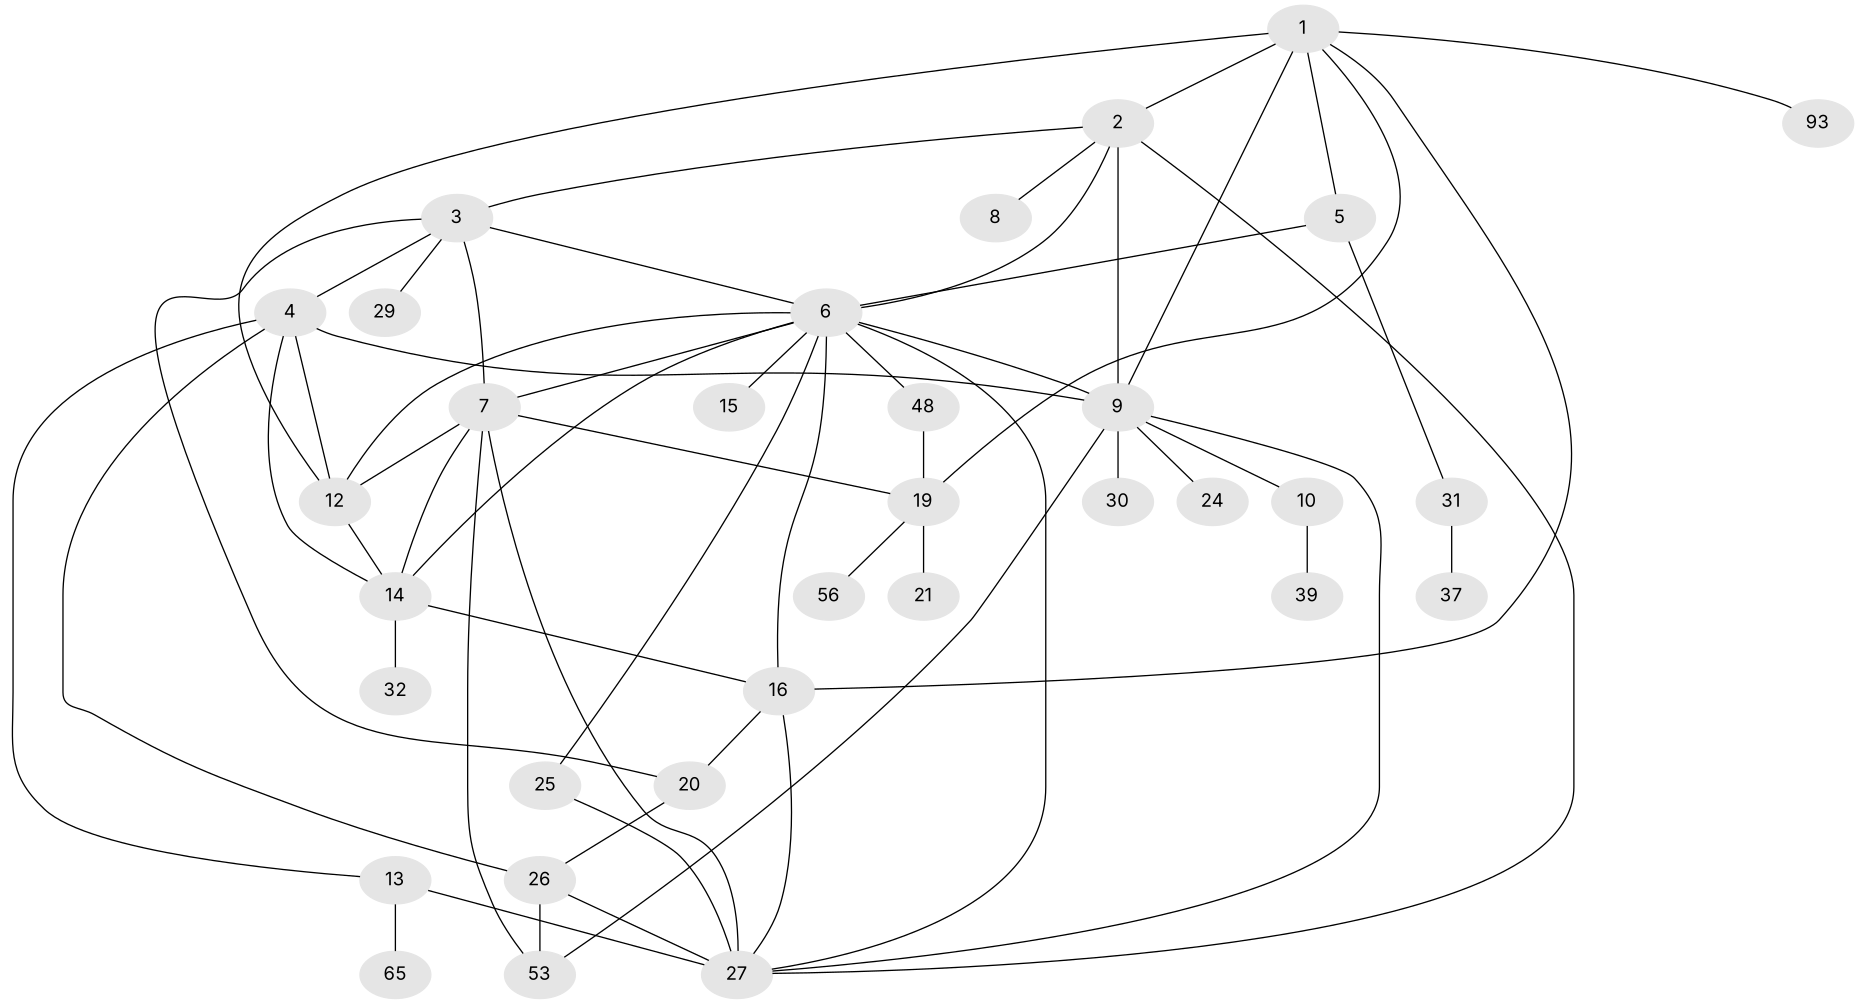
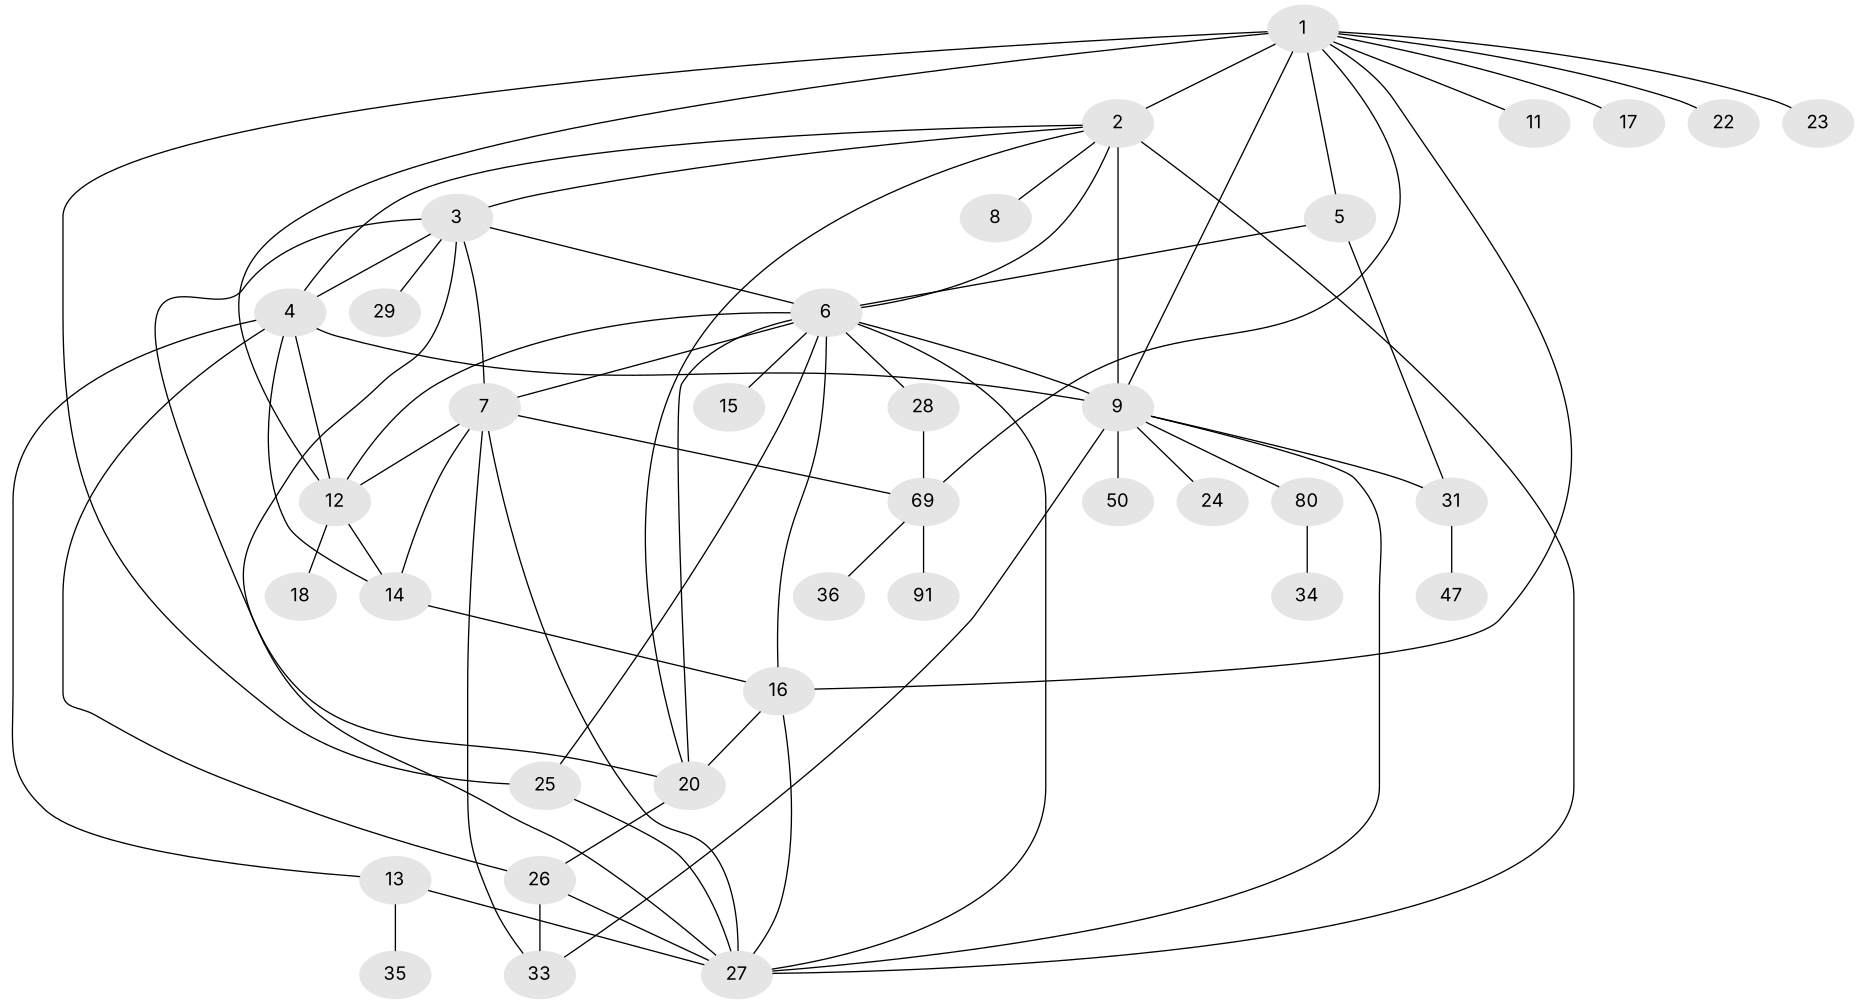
none -> (1534, 124)
none -> (1629, 124)
none -> (1724, 124)
(1818, 124) -> (1818, 124)
none -> (246, 132)
none -> (672, 146)
none -> (703, 336)
(924, 407) -> (924, 407)
(585, 420) -> (679, 507)
none -> (1342, 463)
(924, 502) -> (924, 502)
(1118, 502) -> (1118, 502)
(1307, 502) -> (1307, 502)
none -> (301, 597)
(829, 597) -> (829, 597)
(924, 597) -> (924, 597)
(1307, 597) -> (1307, 597)
(1452, 597) -> (1452, 597)
(395, 691) -> none
none -> (339, 729)
(395, 975) -> (395, 975)
(540, 975) -> (540, 975)
